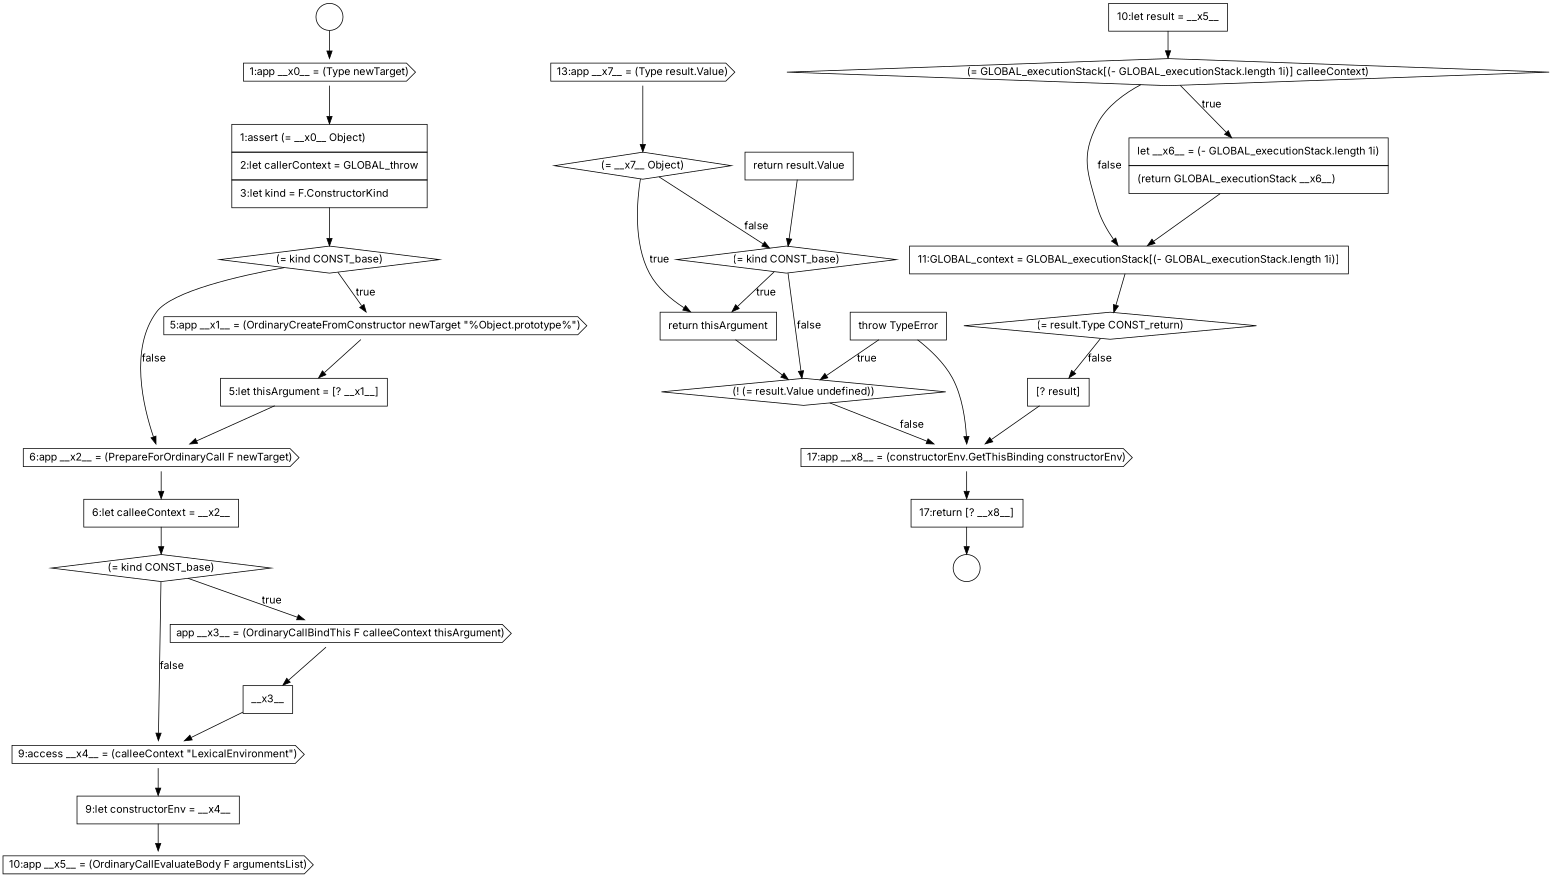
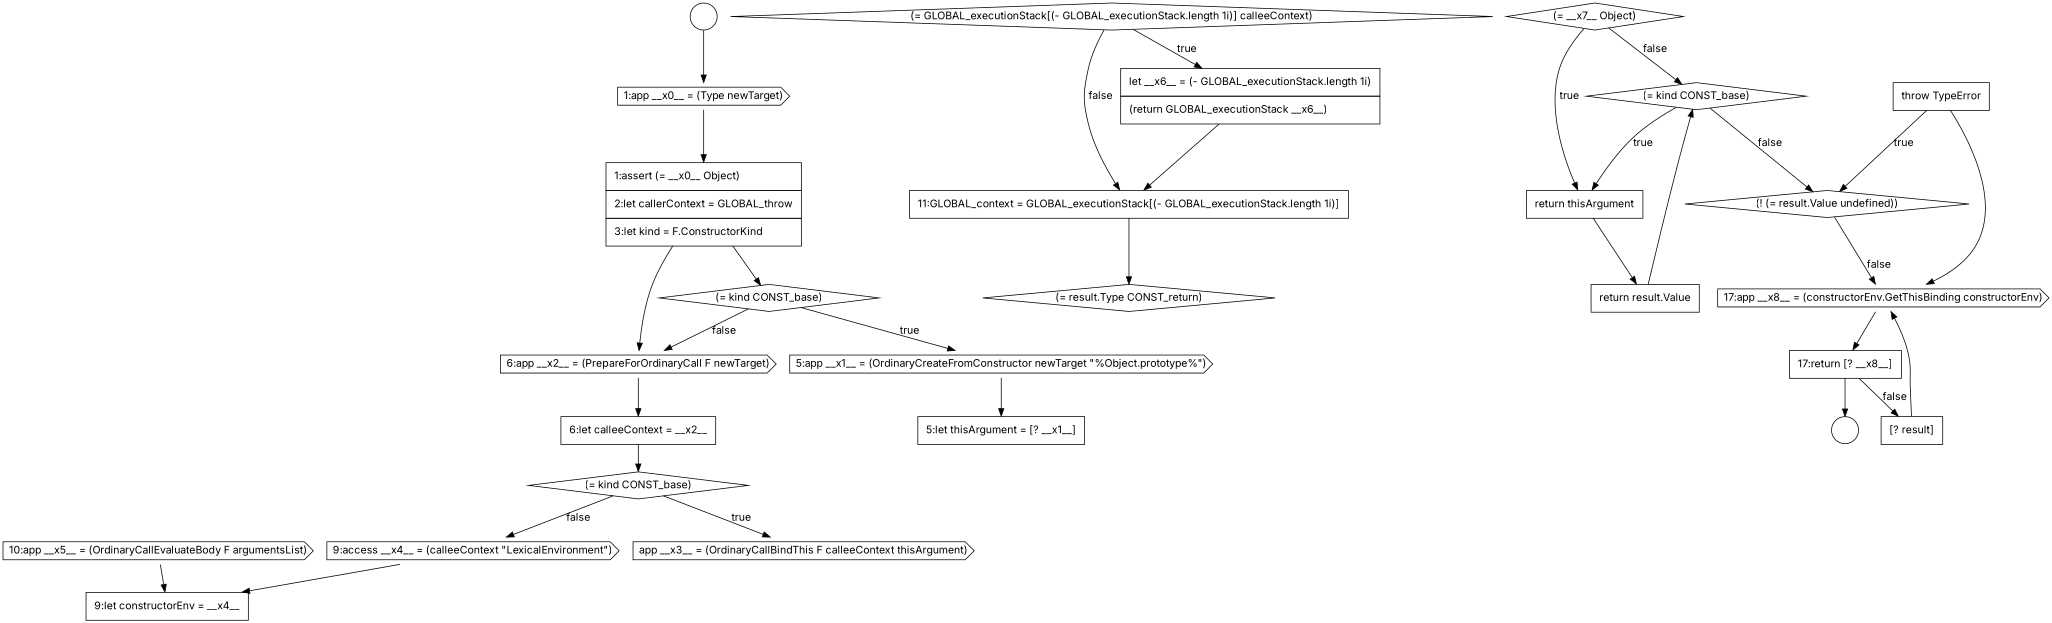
(1168, 17) -> none
(643, 72) -> none
(1087, 355) -> (1876, 395)
(759, 357) -> (1613, 248)
(236, 423) -> (650, 292)
(268, 699) -> none
(158, 833) -> (162, 574)
